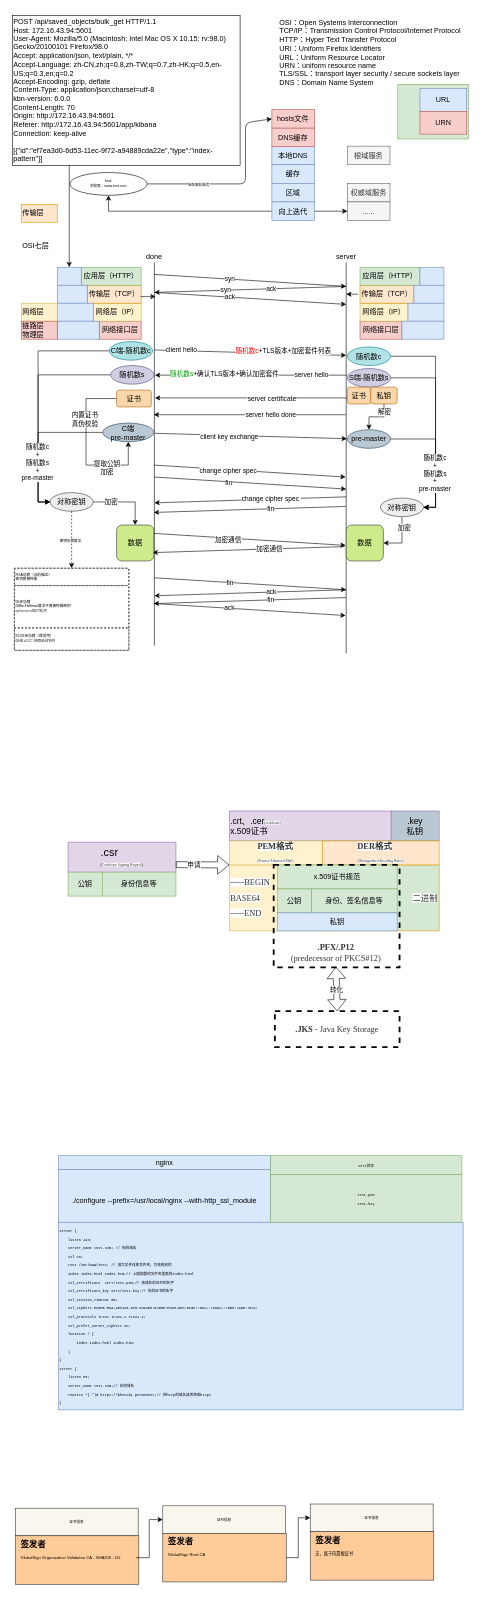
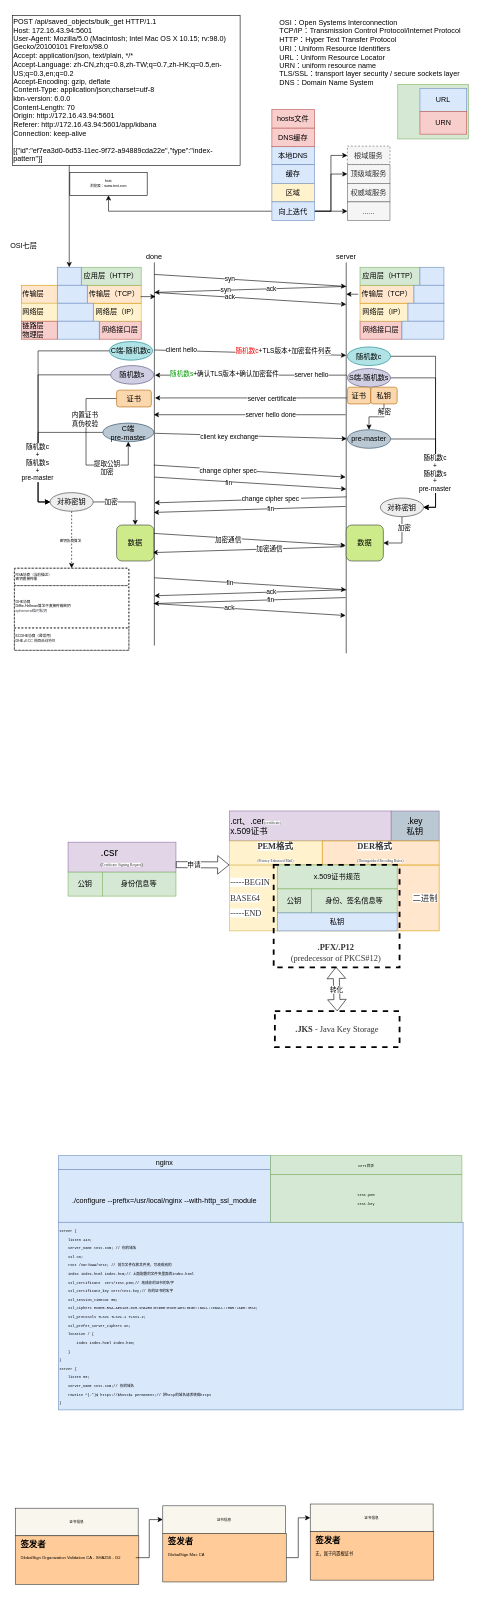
(371, 52) -> (371, 52)
(246, 145) -> none
none -> (336, 155)
(369, 155) -> (369, 155)
none -> (340, 173)
none -> (369, 173)
(109, 183) -> (109, 183)
(293, 192) -> (293, 192)
(39, 213) -> (39, 294)
(39, 246) -> (27, 246)
(428, 898) -> (428, 898)
(187, 1537) -> (186, 1537)
